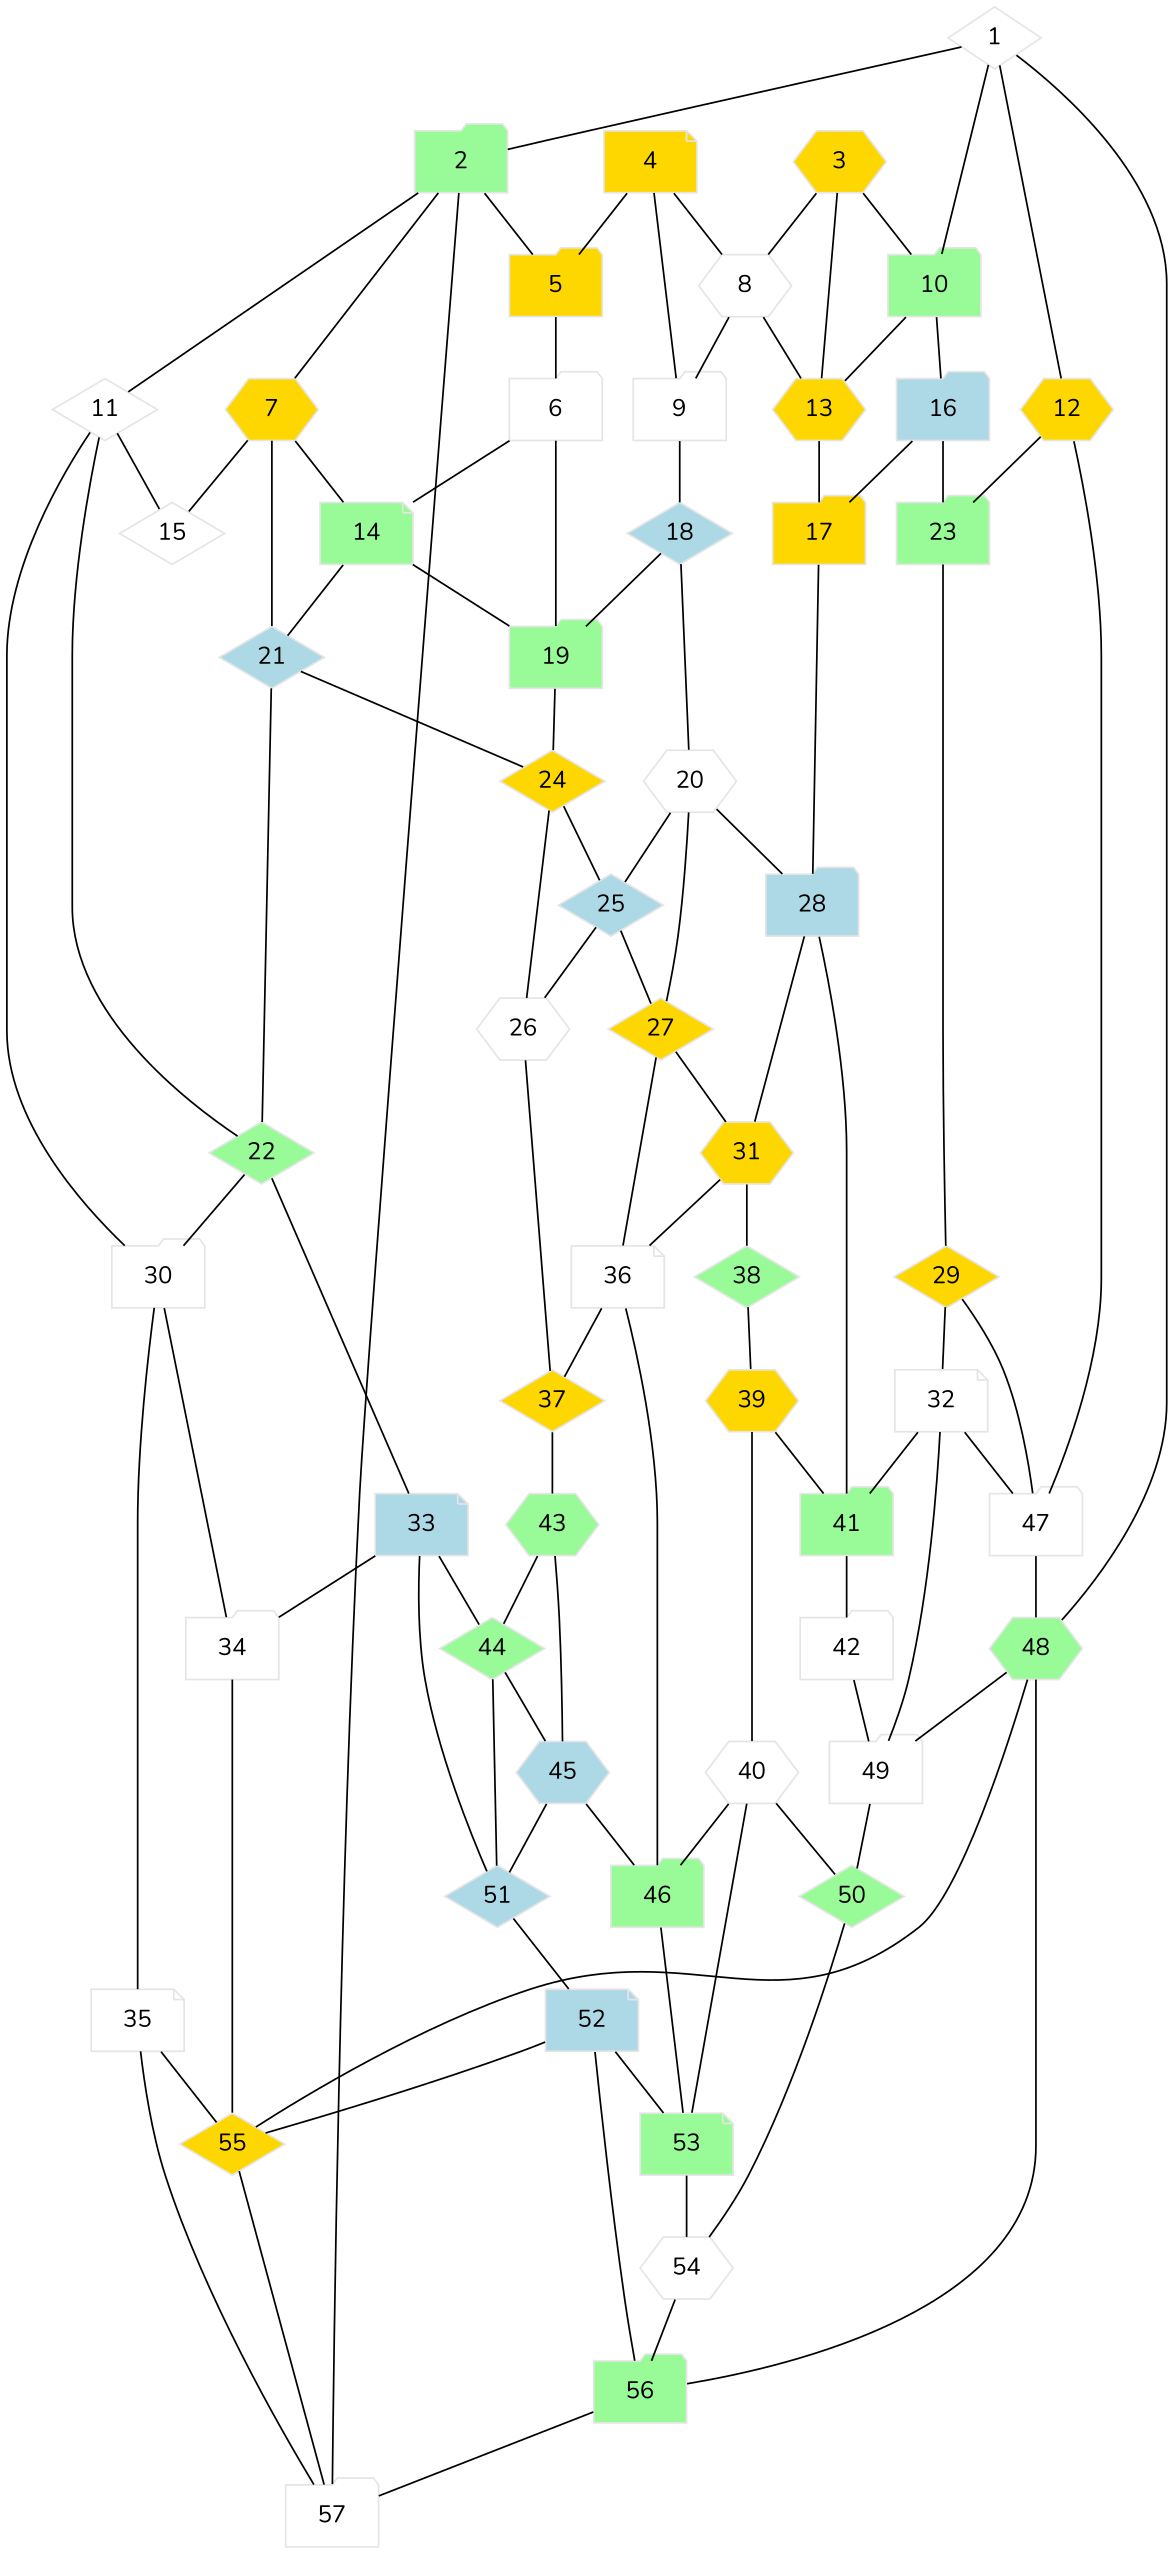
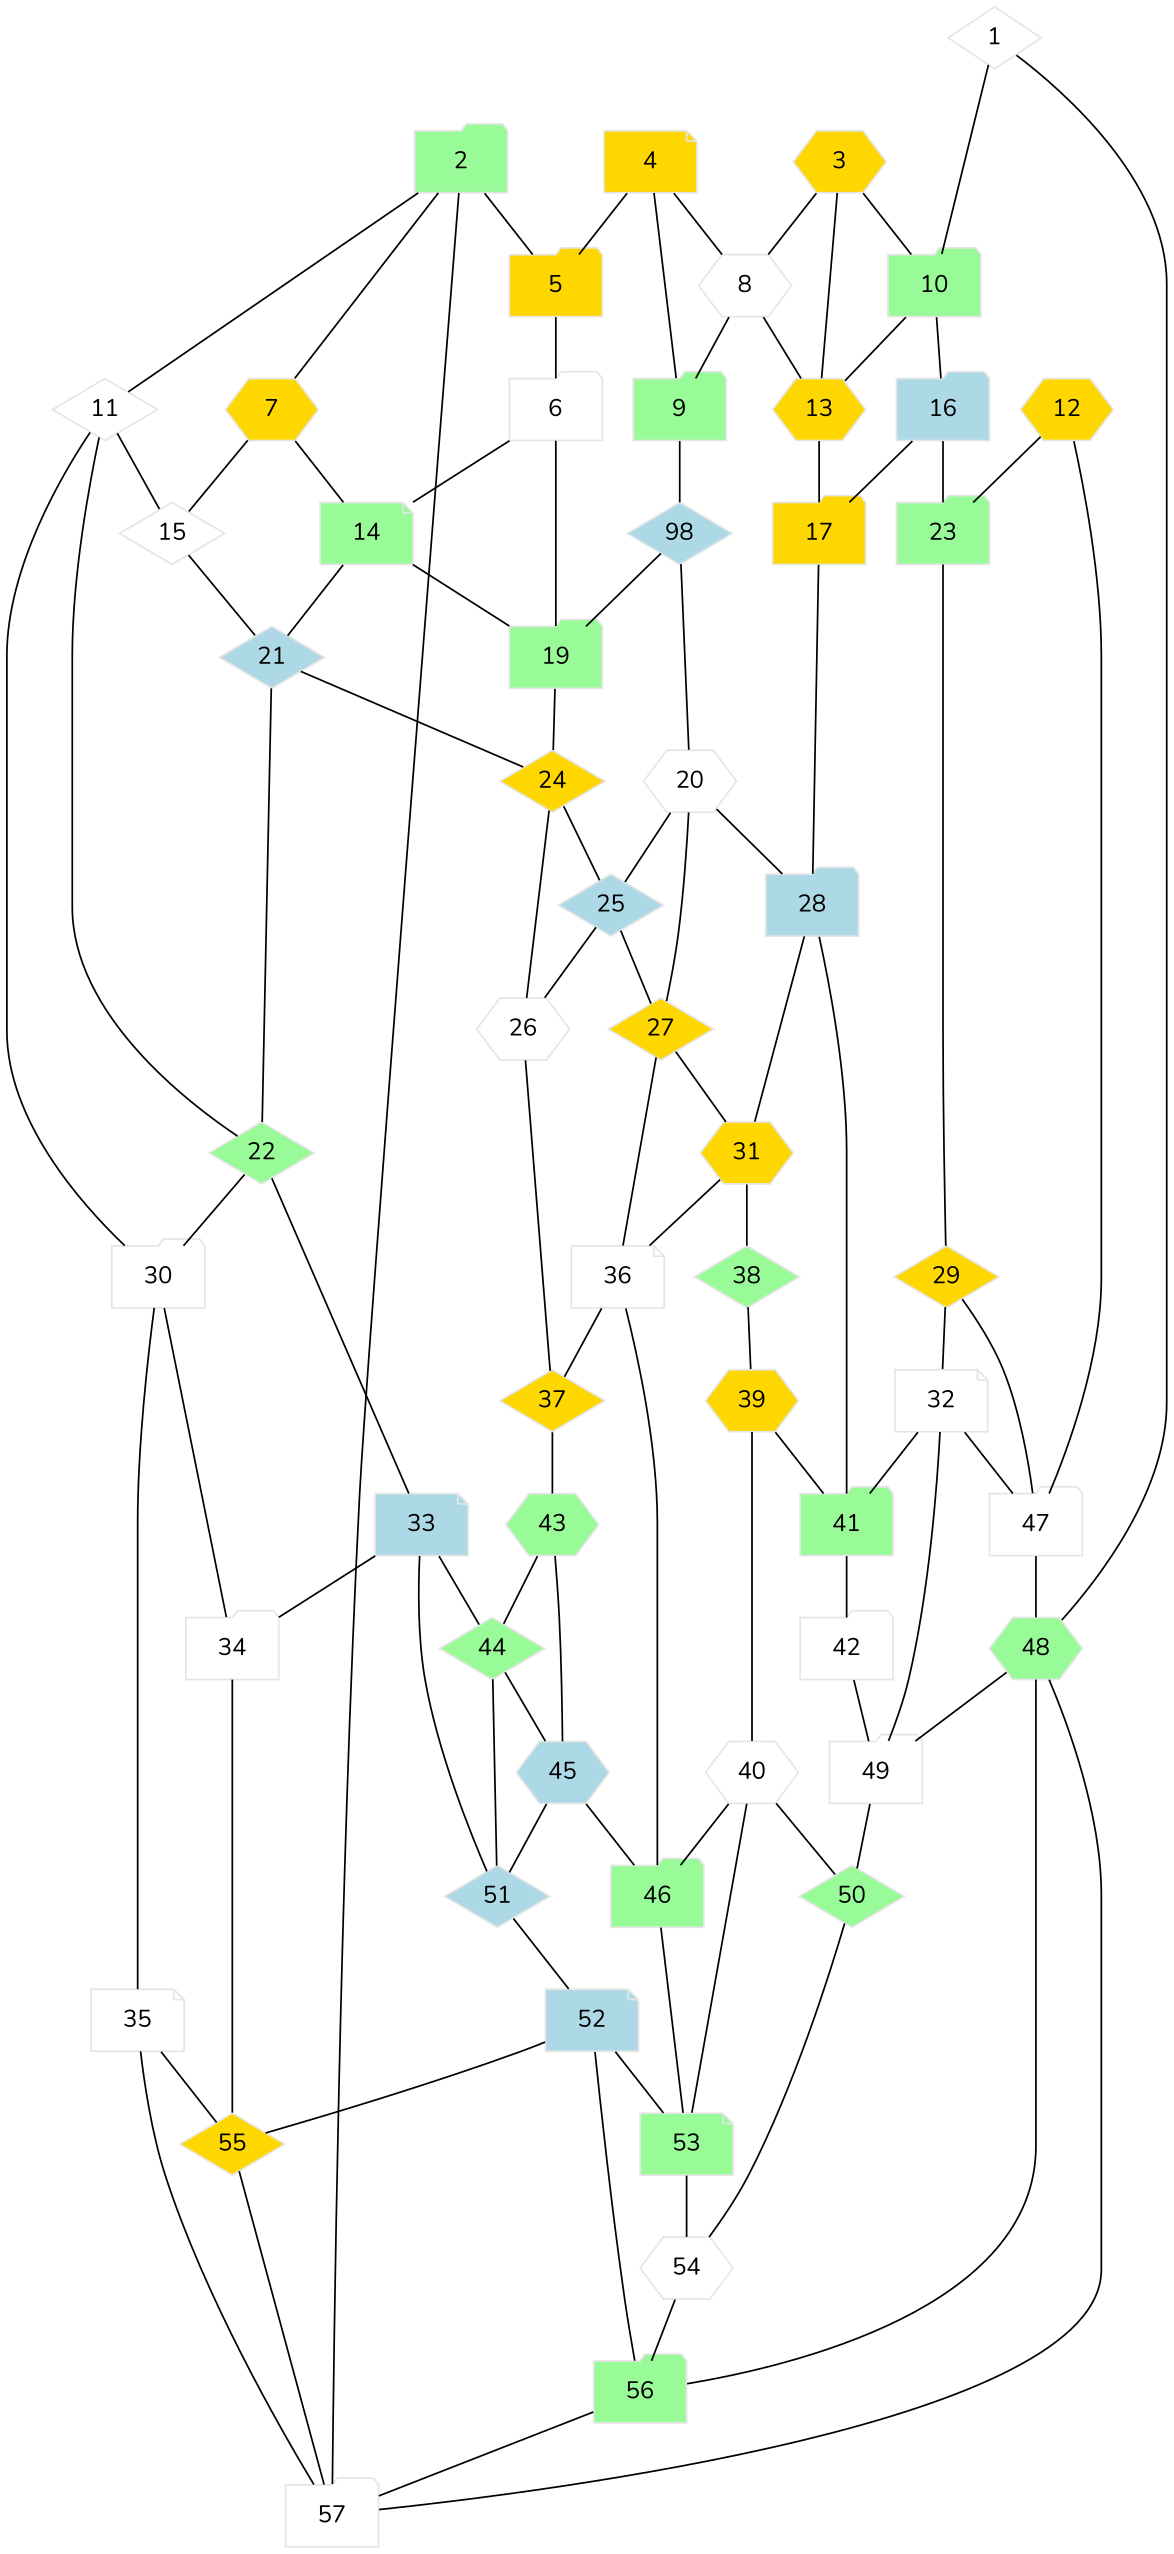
(735, 98) -> none
(1030, 222) -> none
(680, 410) -> (680, 410)
(272, 533) -> (222, 595)
(680, 533) -> (680, 533)
(737, 1978) -> (1047, 2345)
